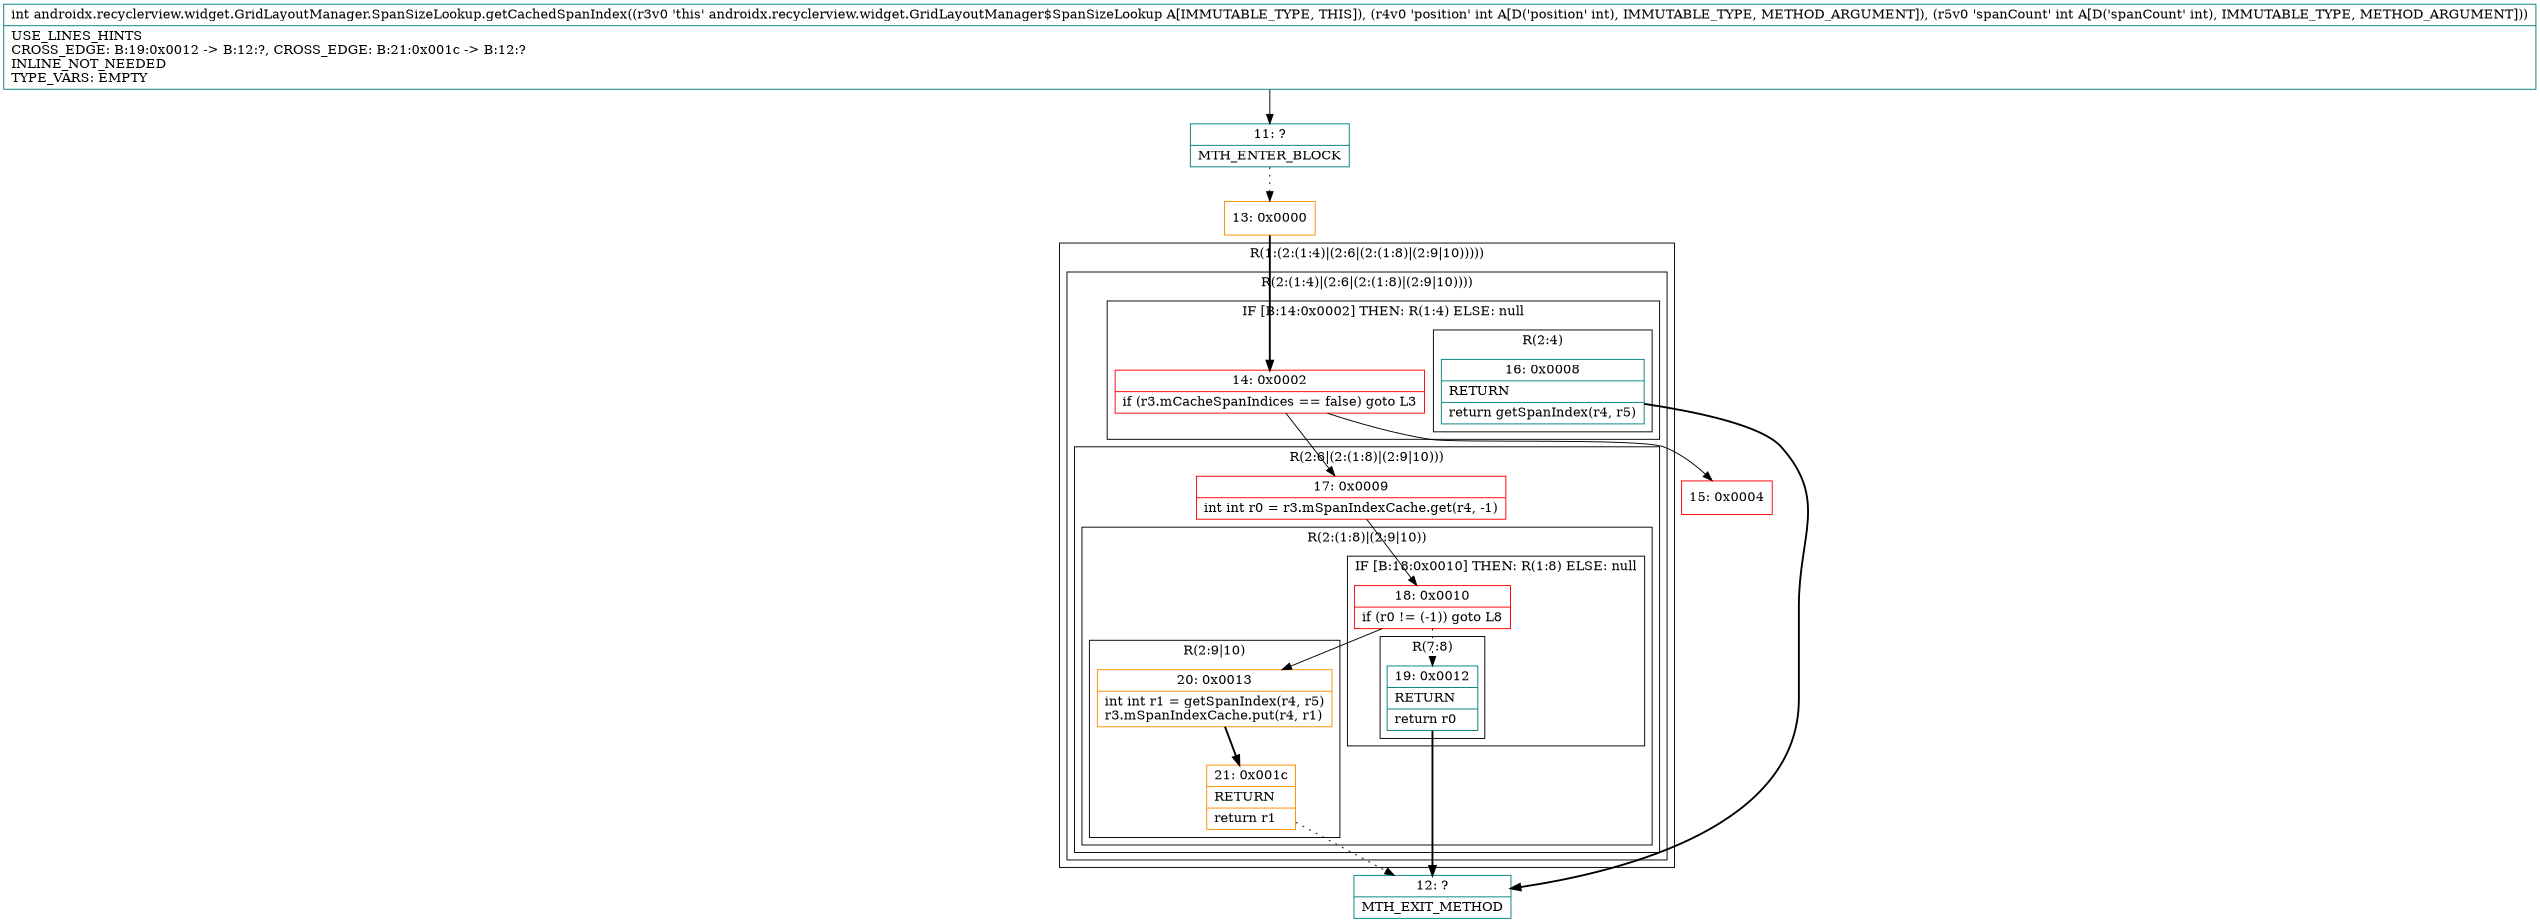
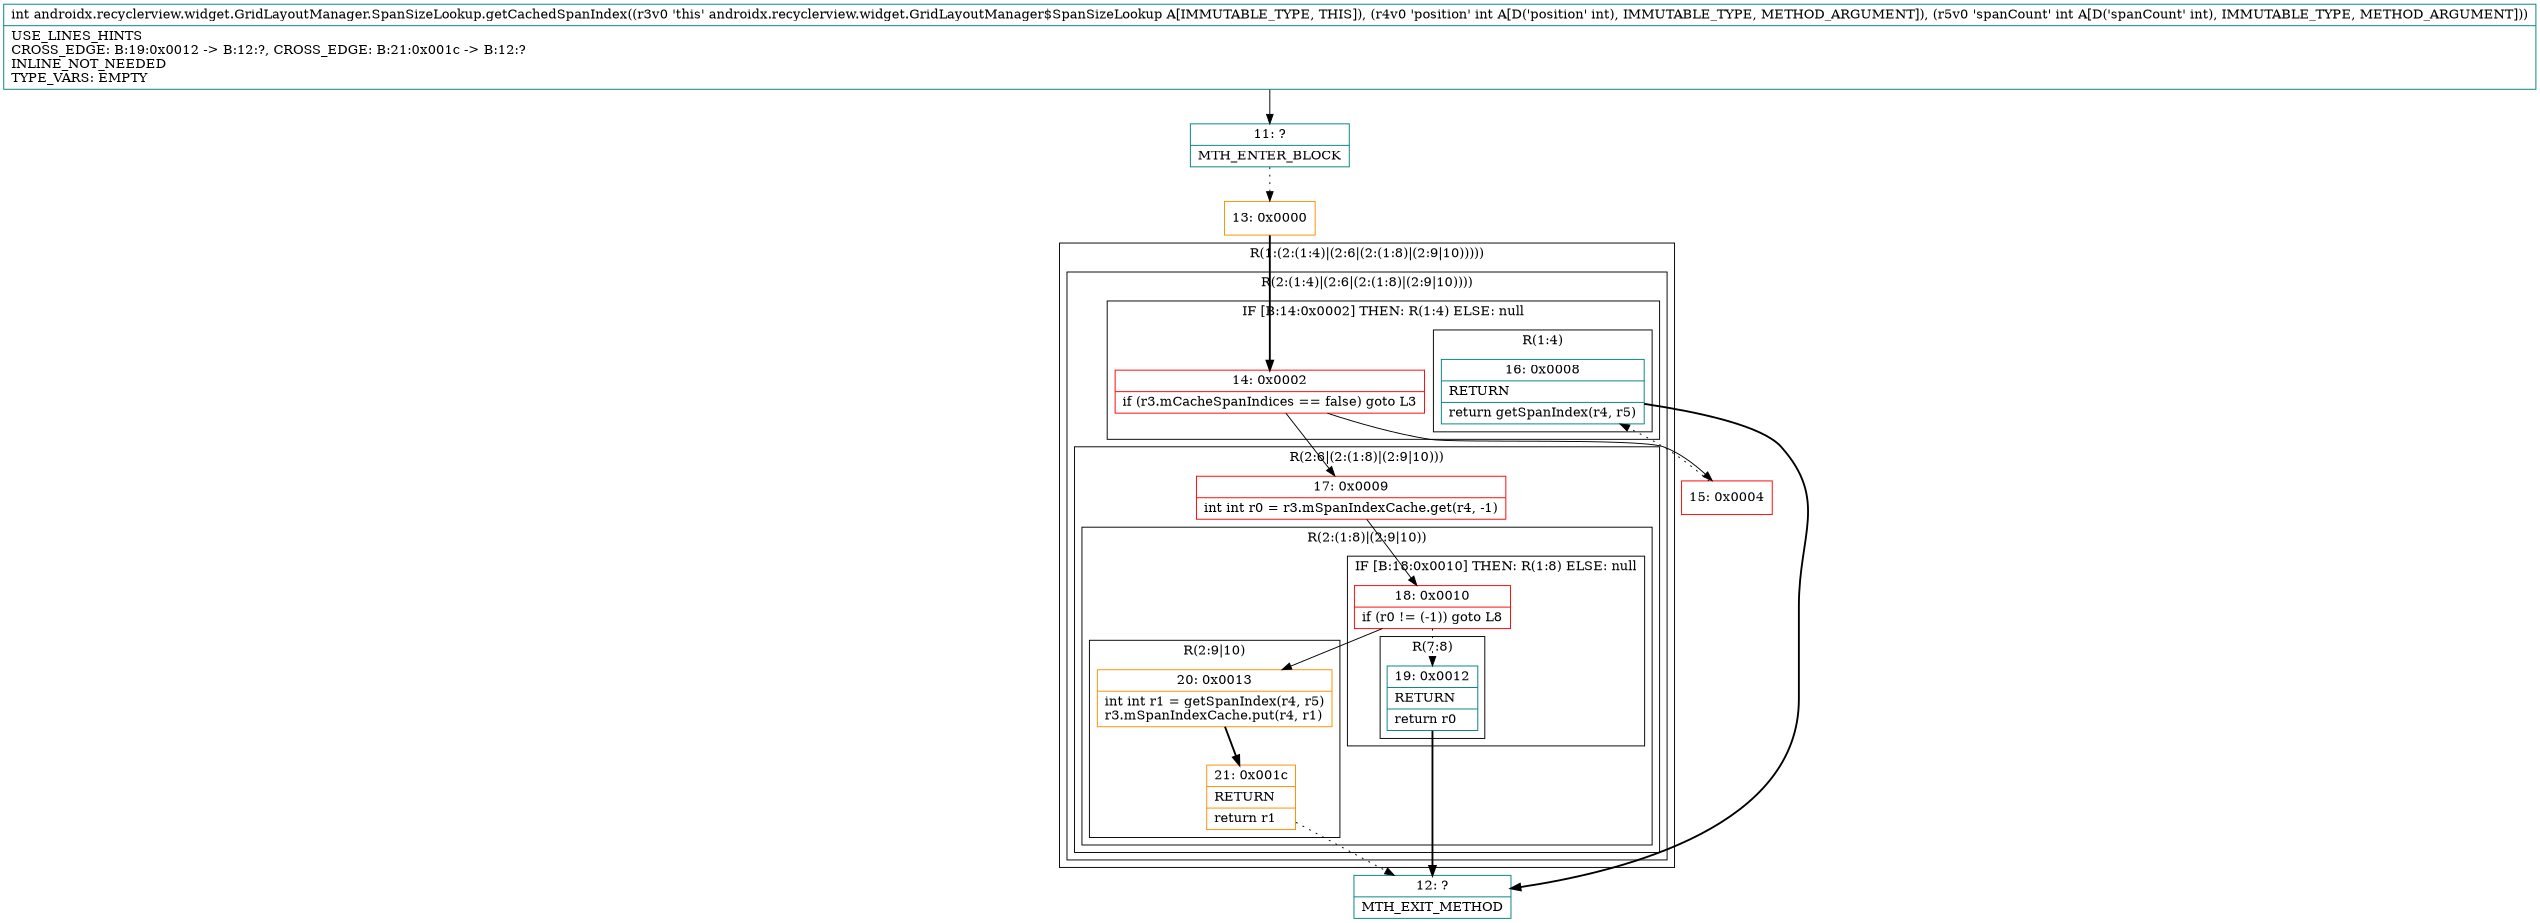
(1543, 341) -> (1543, 341)
none -> (1671, 452)
